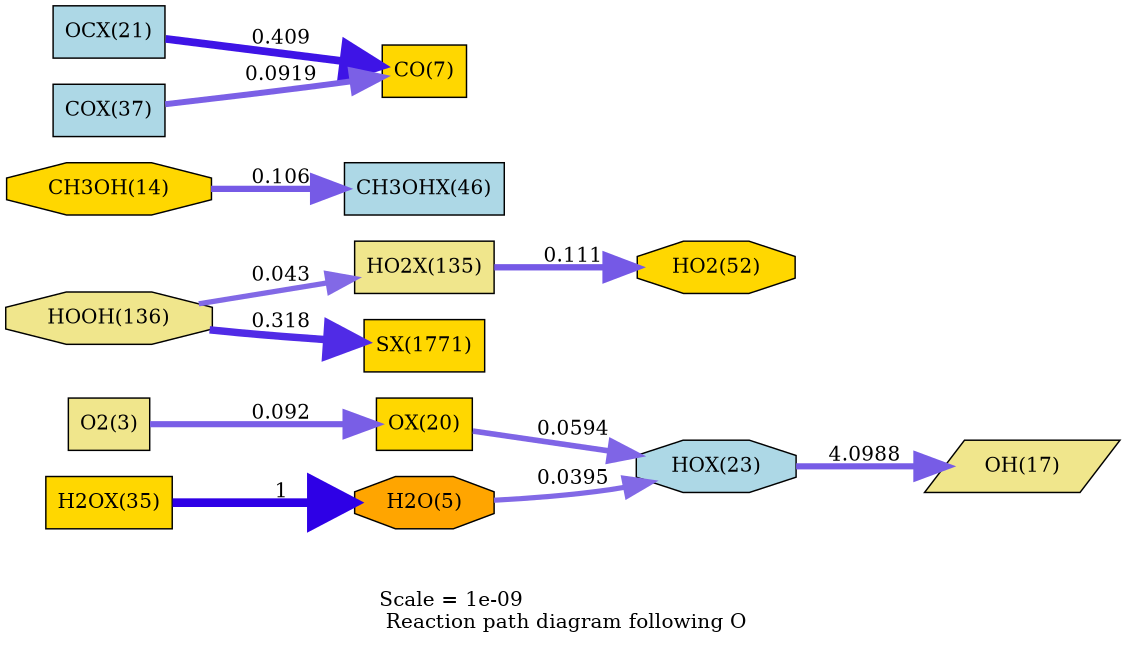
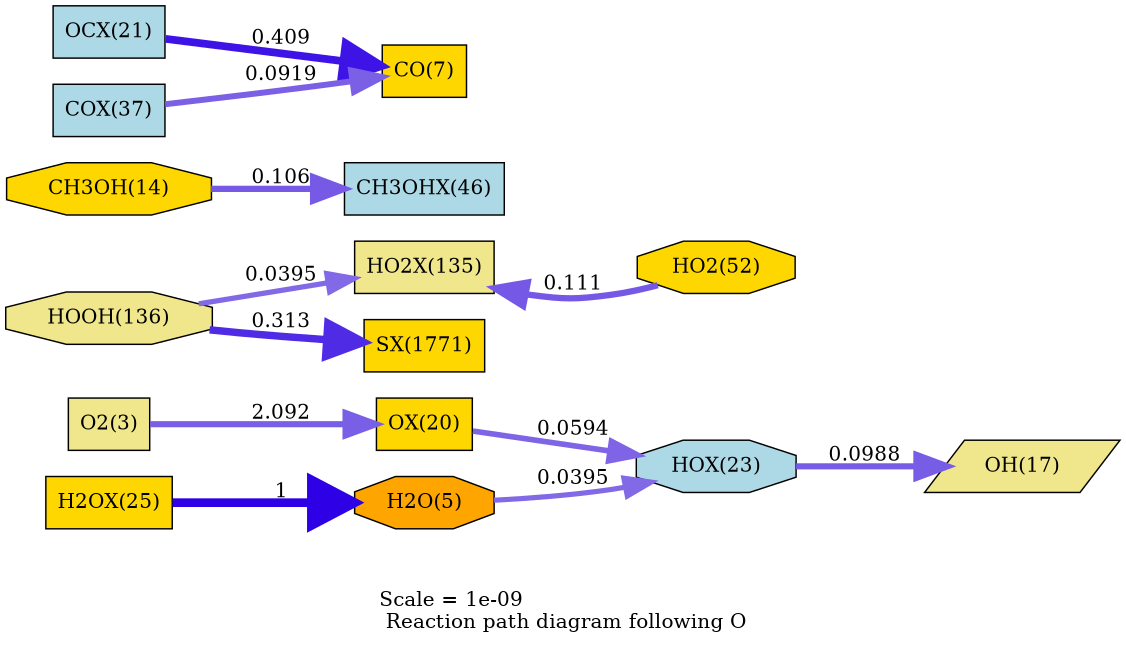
(550, 267) -> (592, 297)
(278, 275) -> (278, 275)
(278, 322) -> (278, 322)
(278, 413) -> (278, 413)
(862, 455) -> (862, 455)
(109, 503) -> (109, 503)
